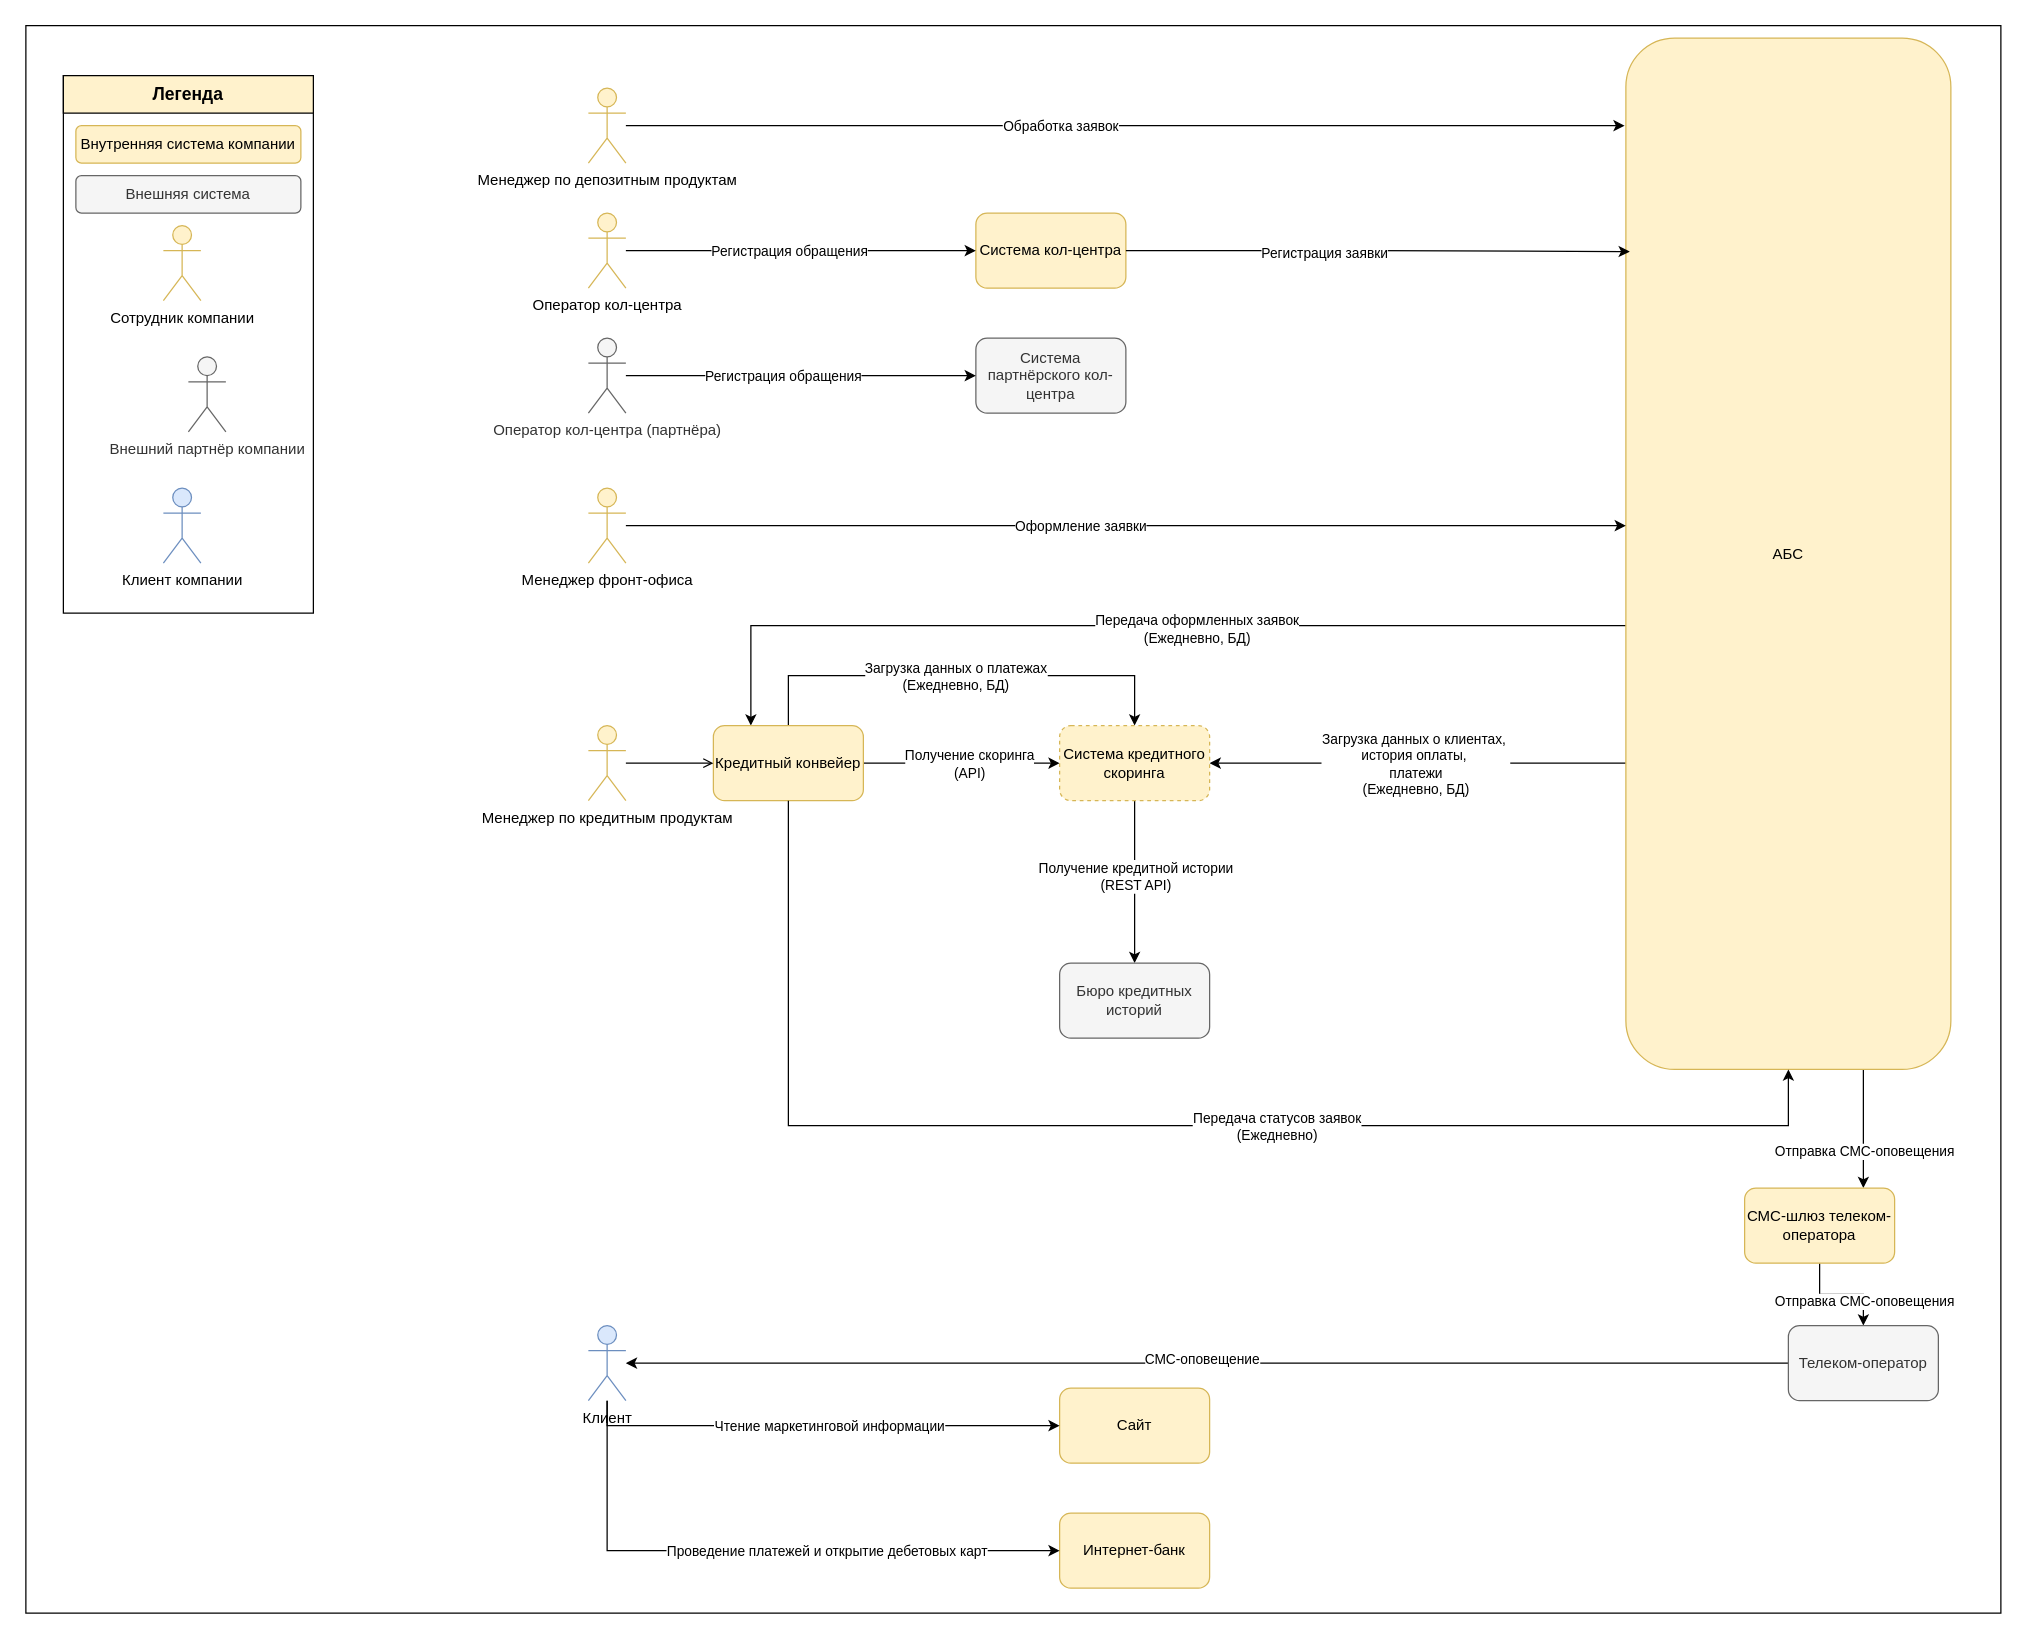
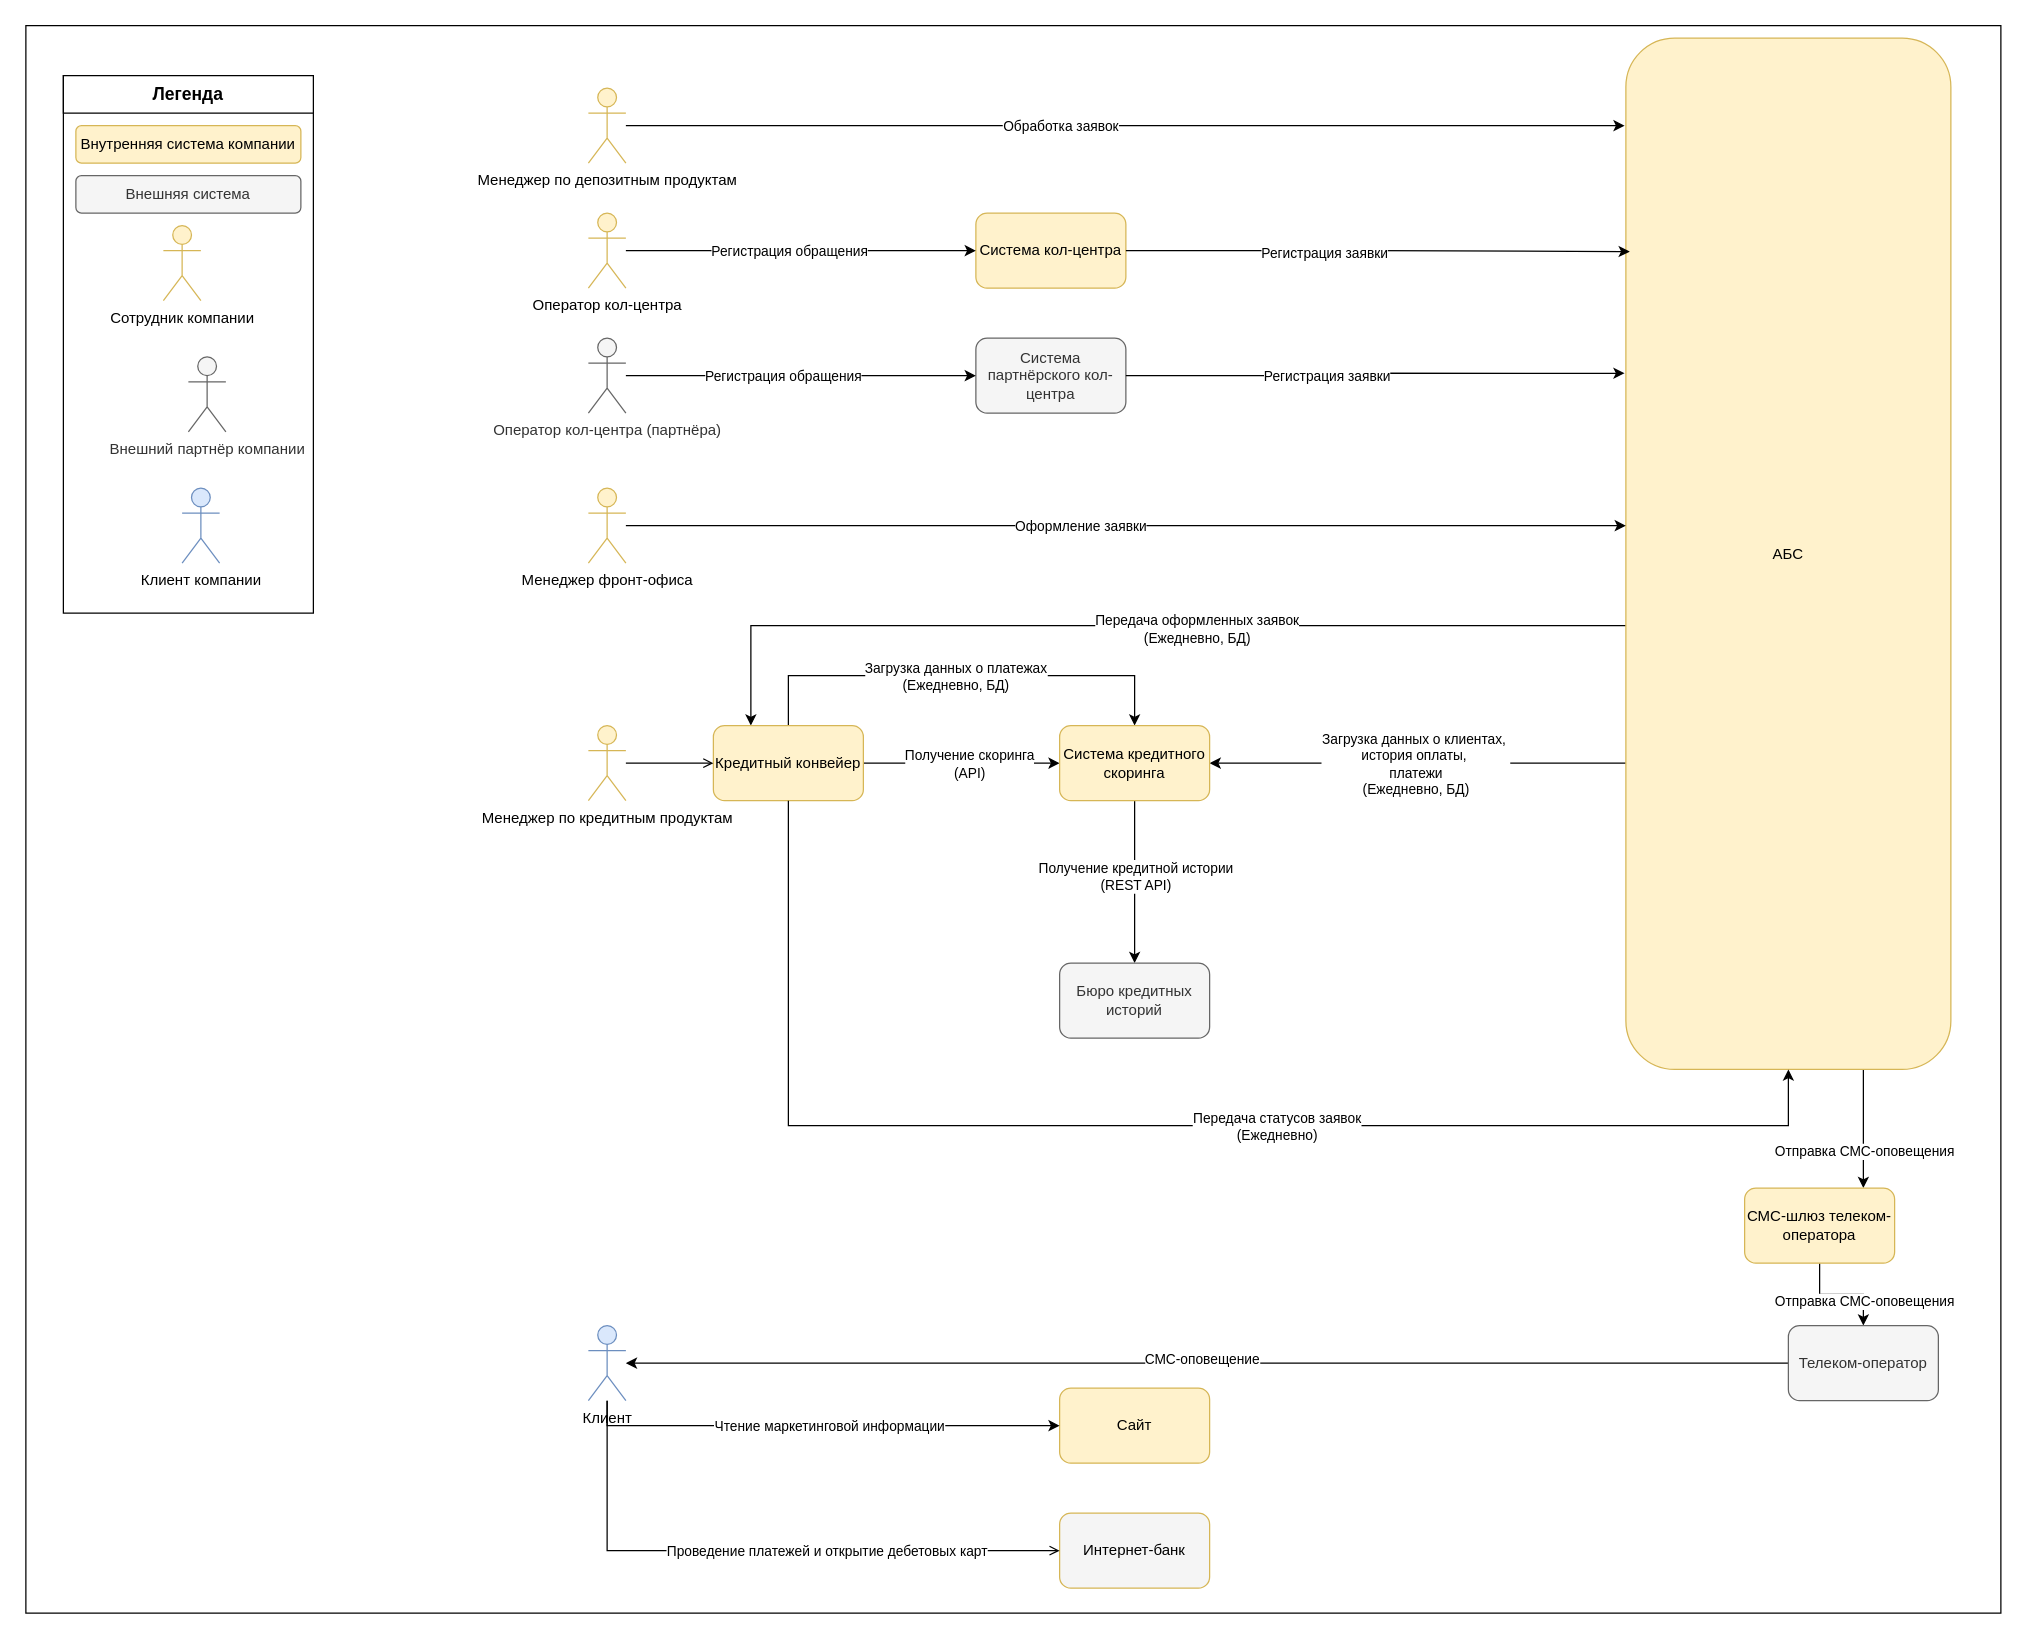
(188, 94) -> (188, 94)
none -> (1372, 376)
(182, 526) -> (201, 526)
(1134, 763) -> (1134, 763)
(1049, 1551) -> (1052, 1551)
(1134, 1551) -> (1134, 1551)
